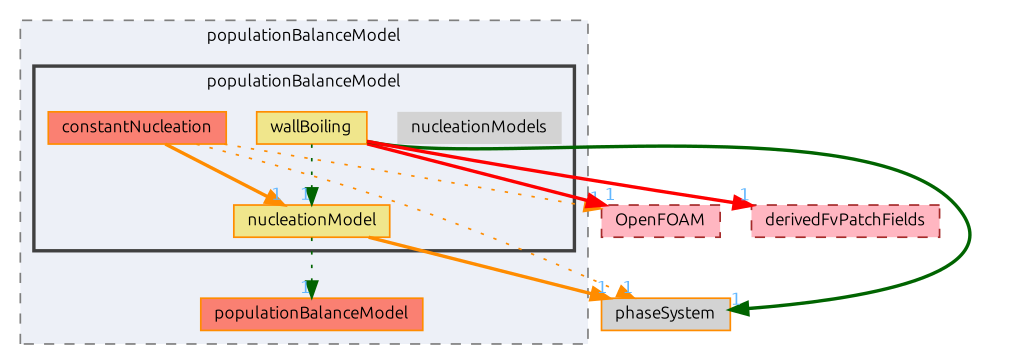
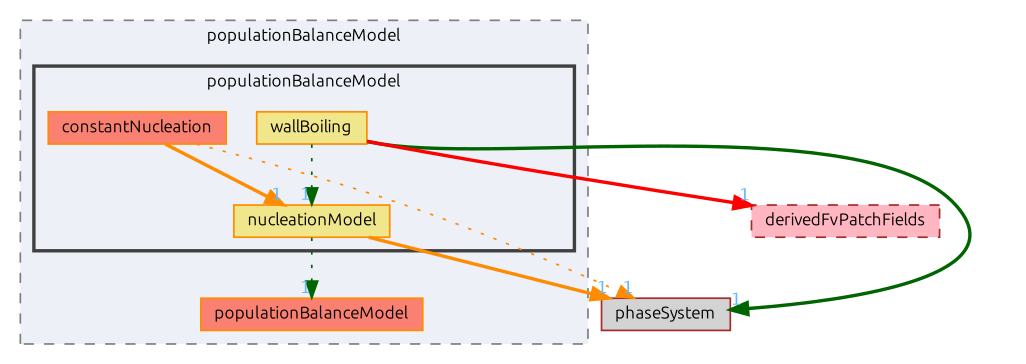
(480, 128) -> none
(661, 221) -> none
(666, 314) -> (666, 314)
